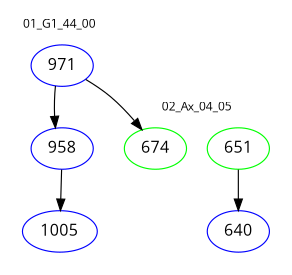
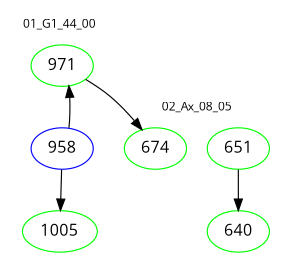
(62, 66) -> (62, 66)
(54, 101) -> (70, 113)
(197, 108) -> (197, 108)
(60, 231) -> (60, 231)
(238, 231) -> (238, 231)
